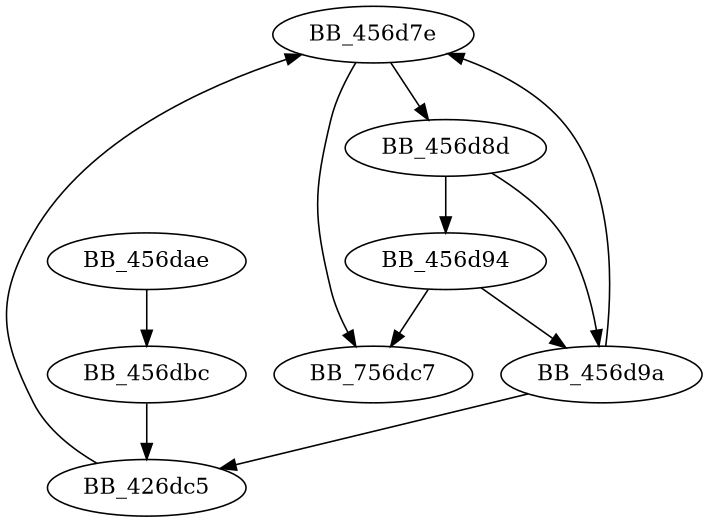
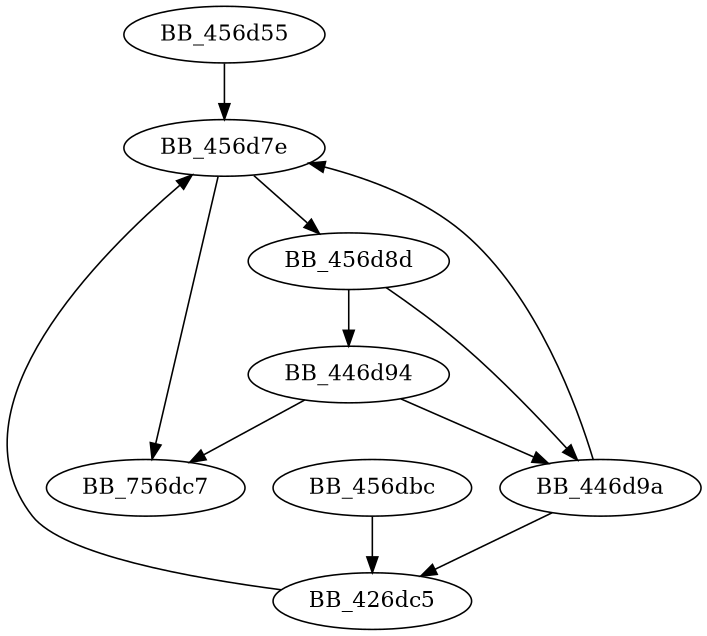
none -> (224, 35)
(147, 261) -> none
(446, 261) -> (349, 375)
(602, 375) -> (601, 488)
